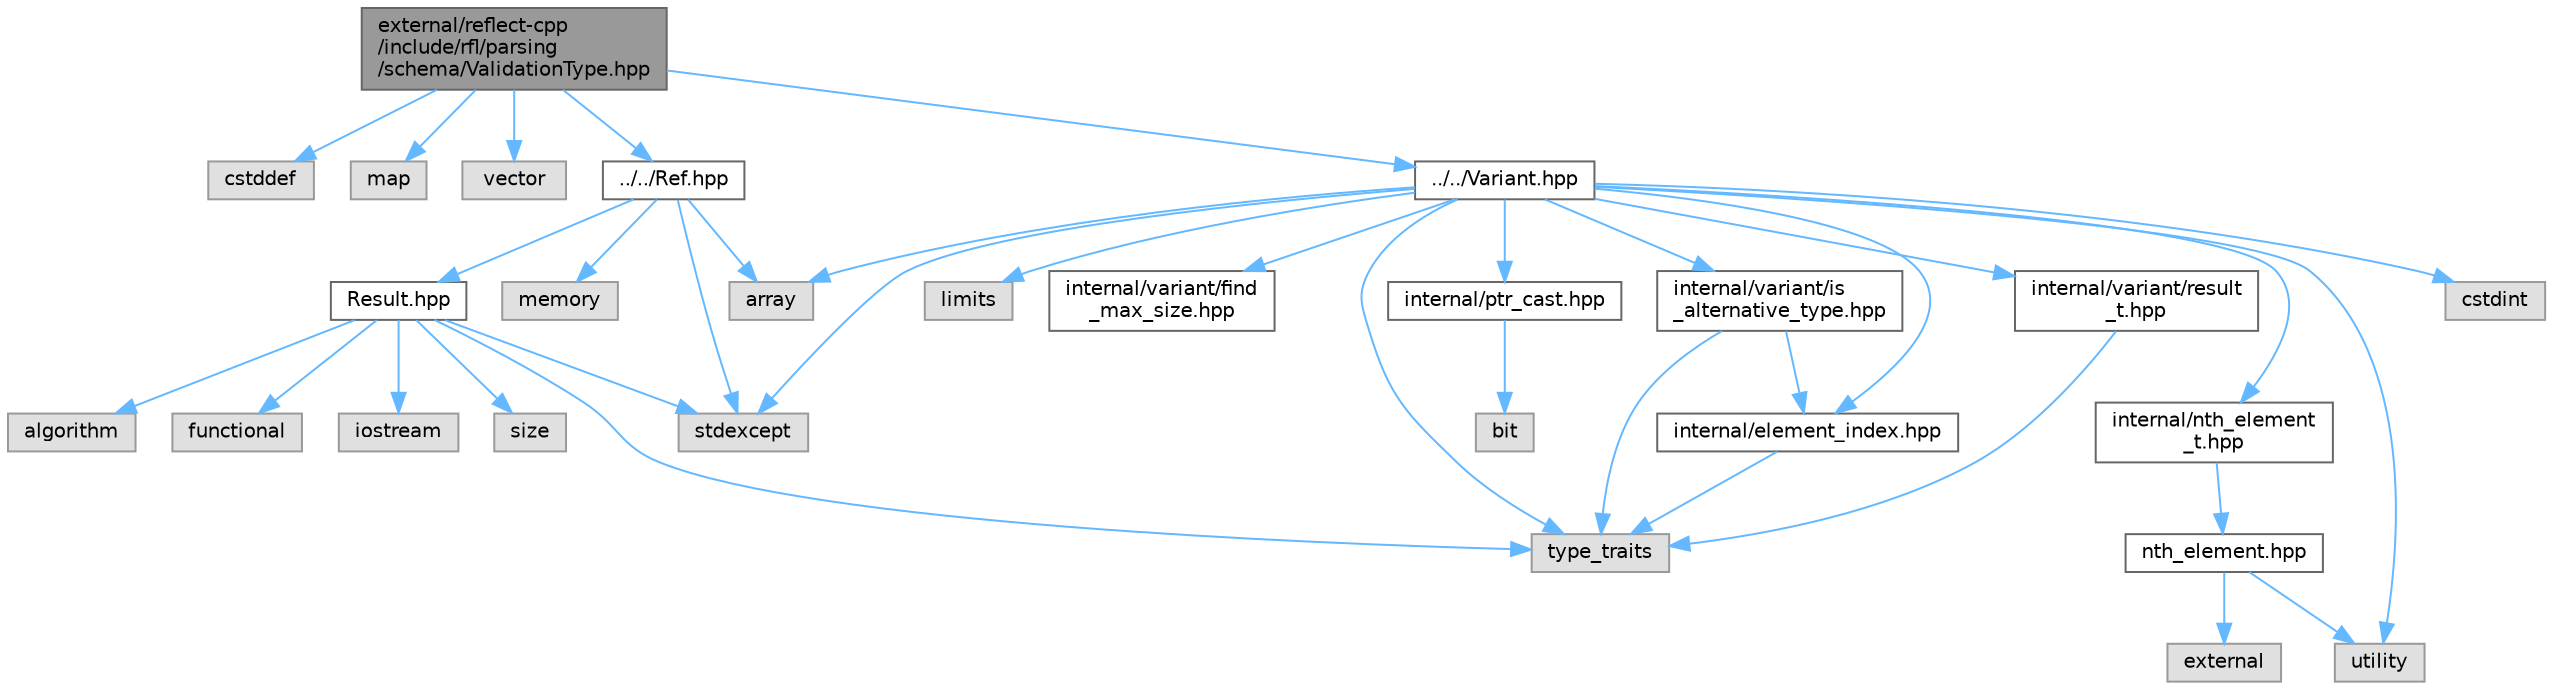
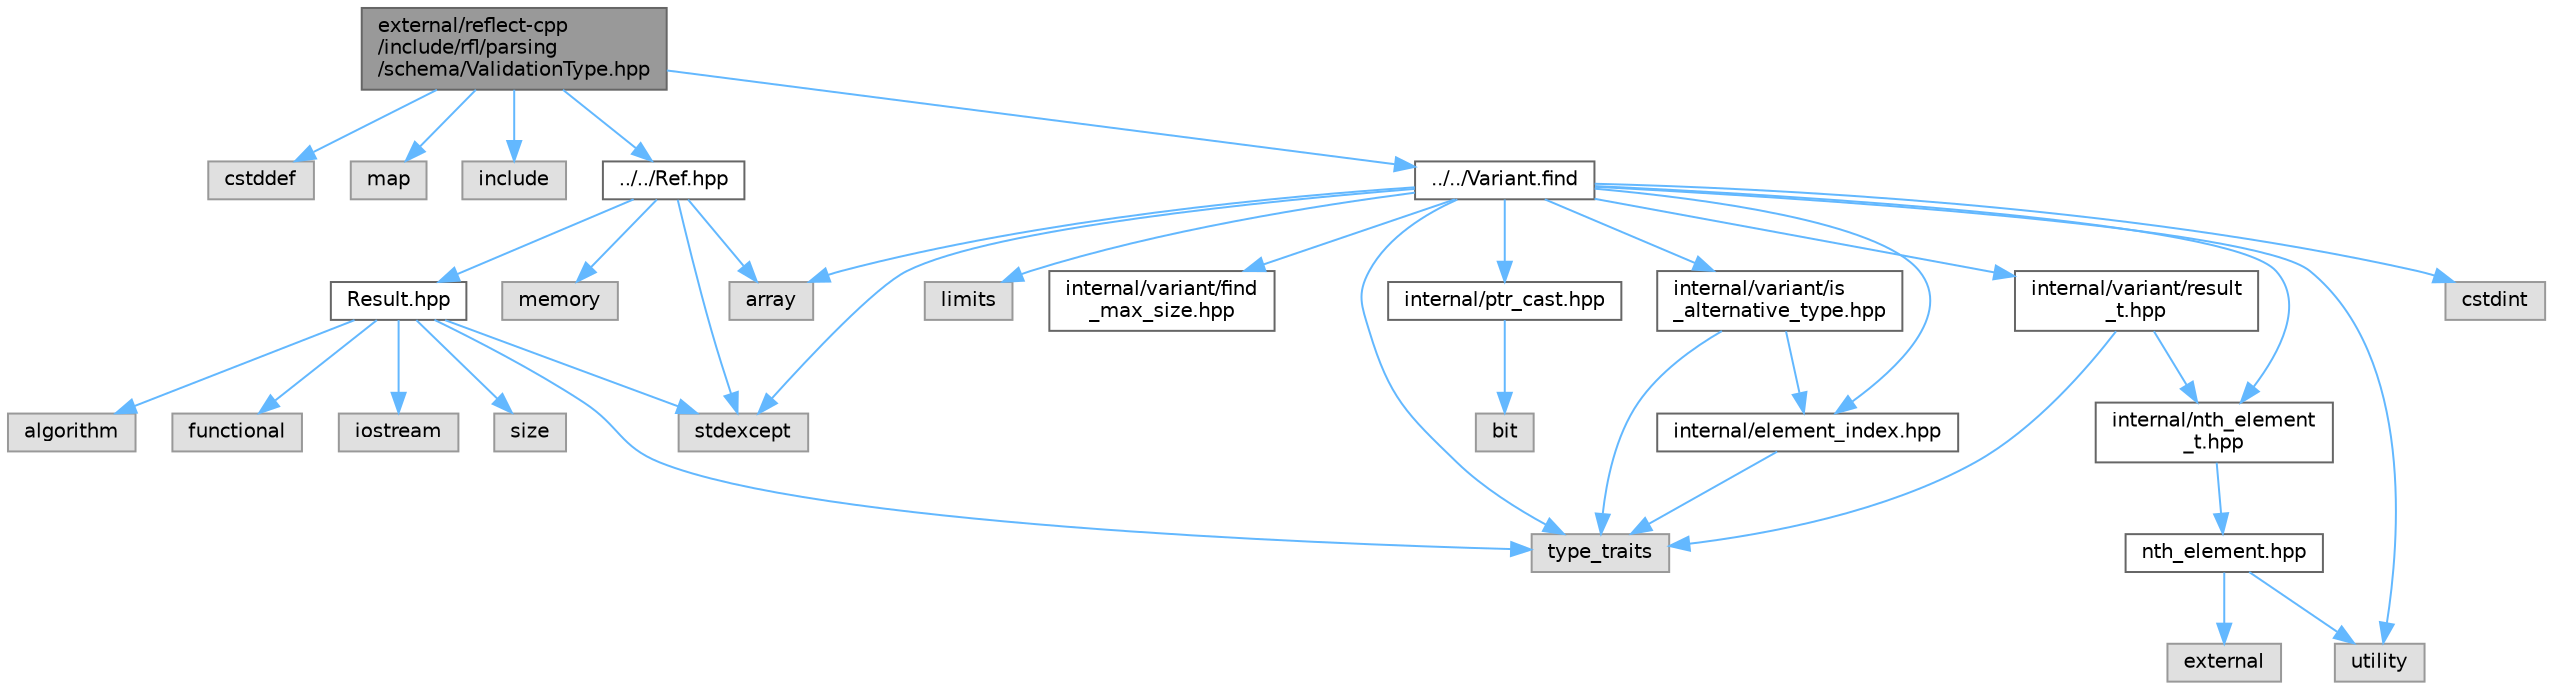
(514, 180) -> (514, 180)
(1505, 180) -> (1505, 180)
none -> (2170, 358)
